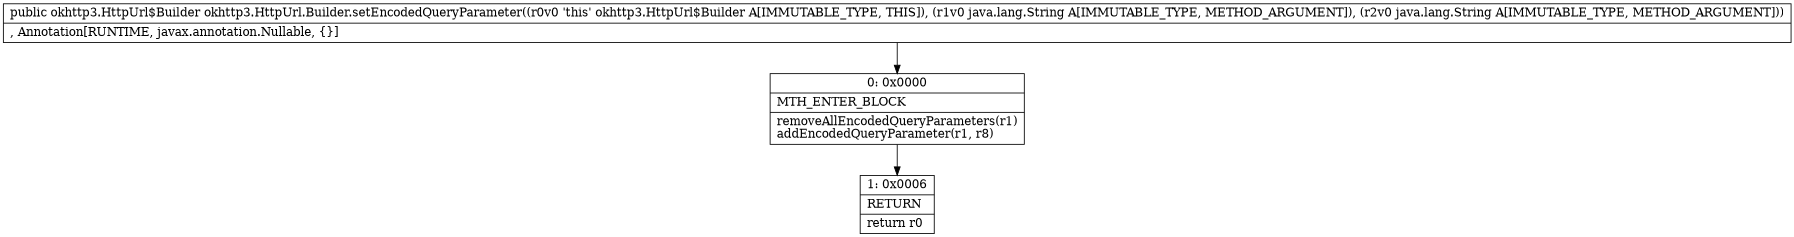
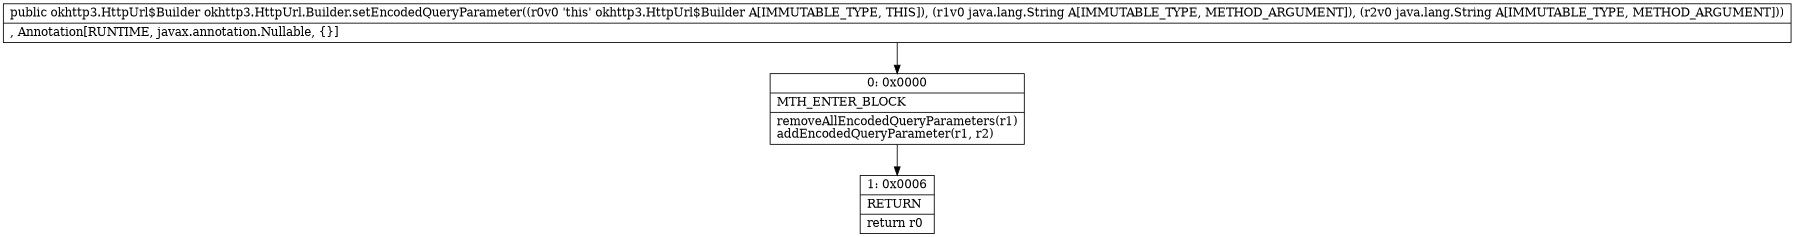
(885, 134) -> (885, 134)
